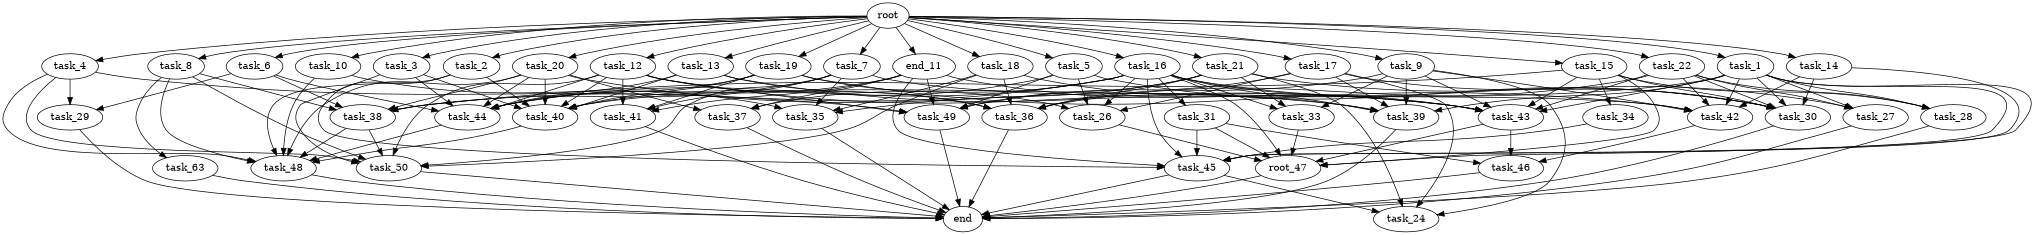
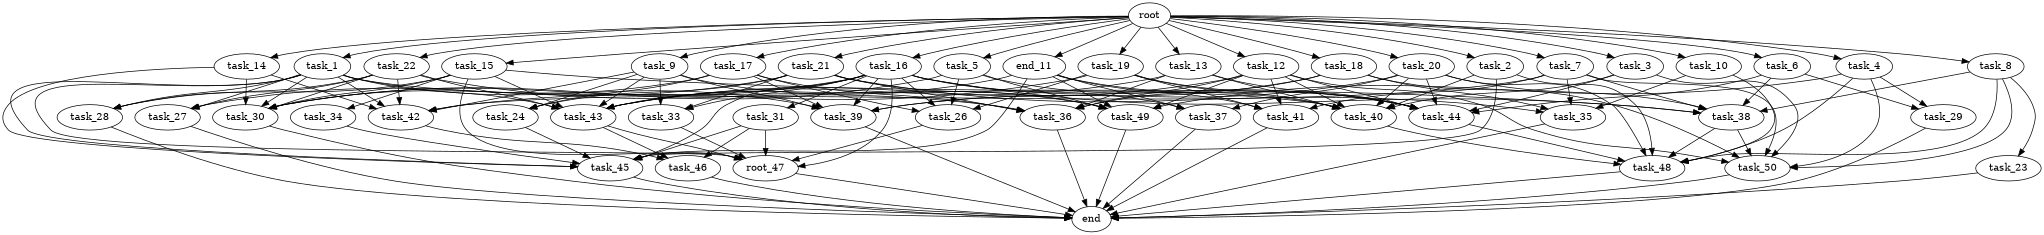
(185, 168) -> (2008, 168)
(1306, 195) -> (547, 138)
